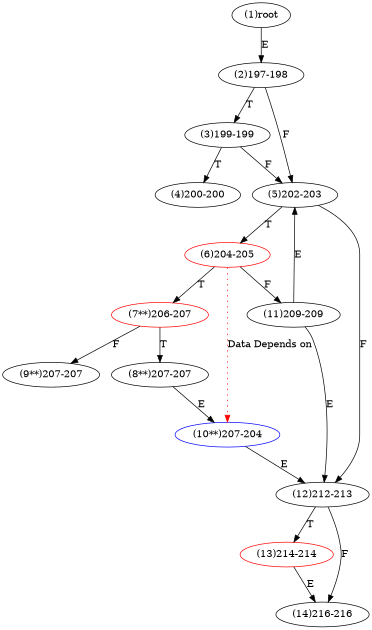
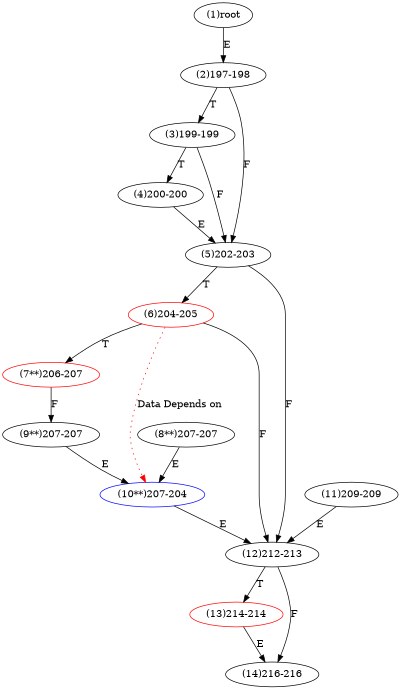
(294, 258) -> (192, 223)
(258, 283) -> (259, 415)
(160, 341) -> none
none -> (93, 465)
